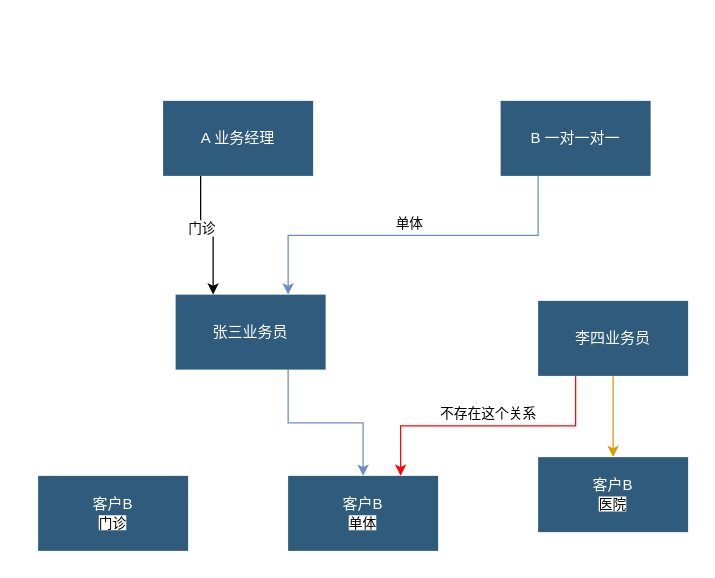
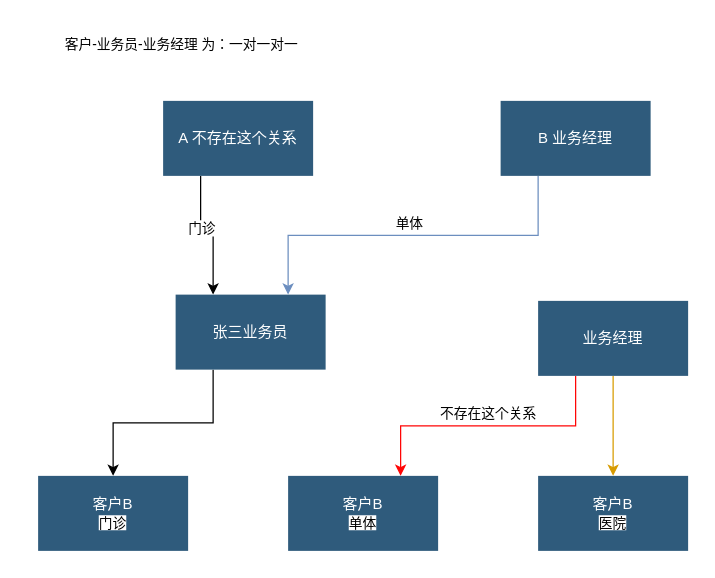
none -> (182, 44)
(238, 138) -> (238, 138)
(576, 138) -> (576, 138)
(613, 338) -> (613, 338)
none -> (167, 423)
(321, 423) -> none
(613, 494) -> (613, 513)
